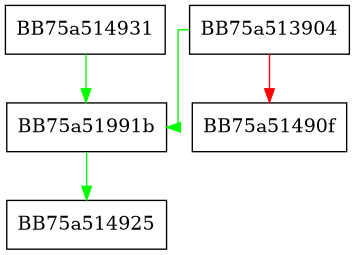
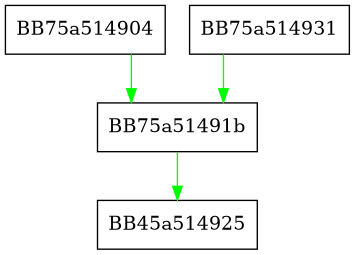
(269, 30) -> (85, 30)
(87, 127) -> (177, 127)
(269, 127) -> none
(87, 225) -> (177, 225)
